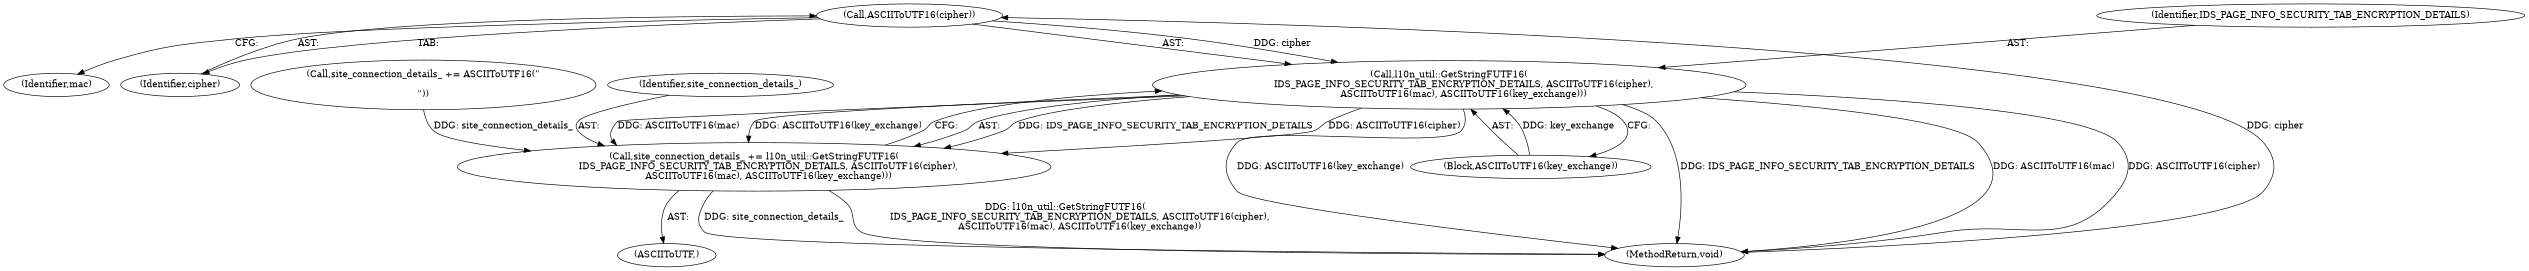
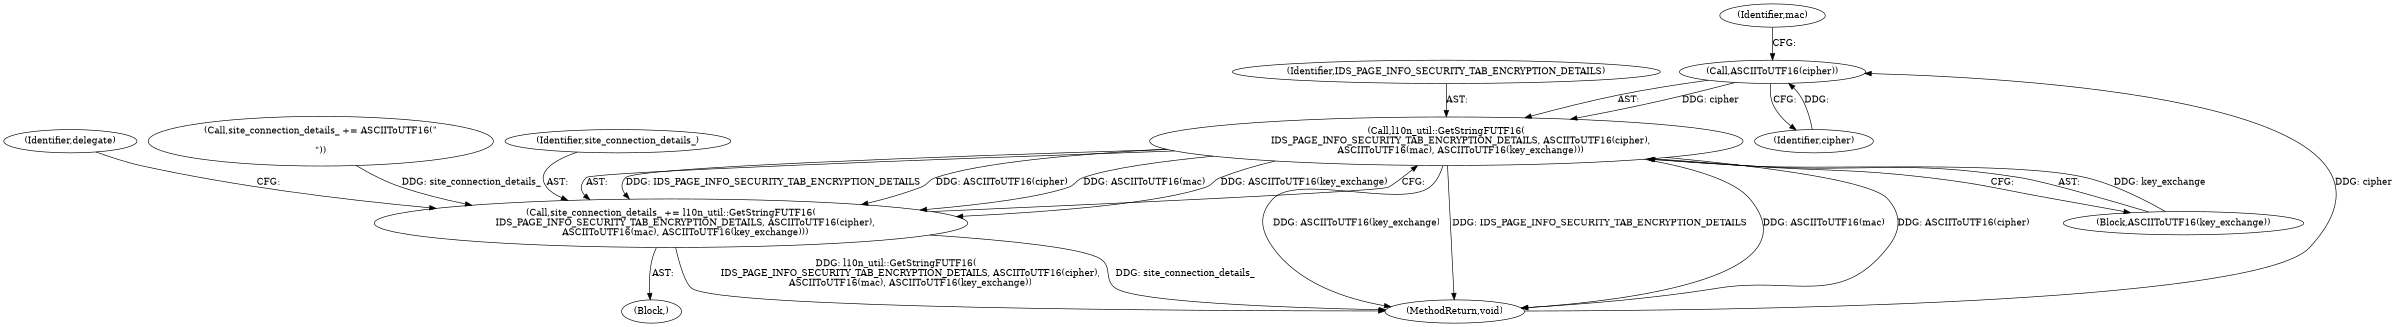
(523, 25) -> (1773, 40)
(310, 44) -> (1818, 100)
(430, 44) -> (1786, 100)
none -> (70, 141)
(667, 255) -> (652, 312)
